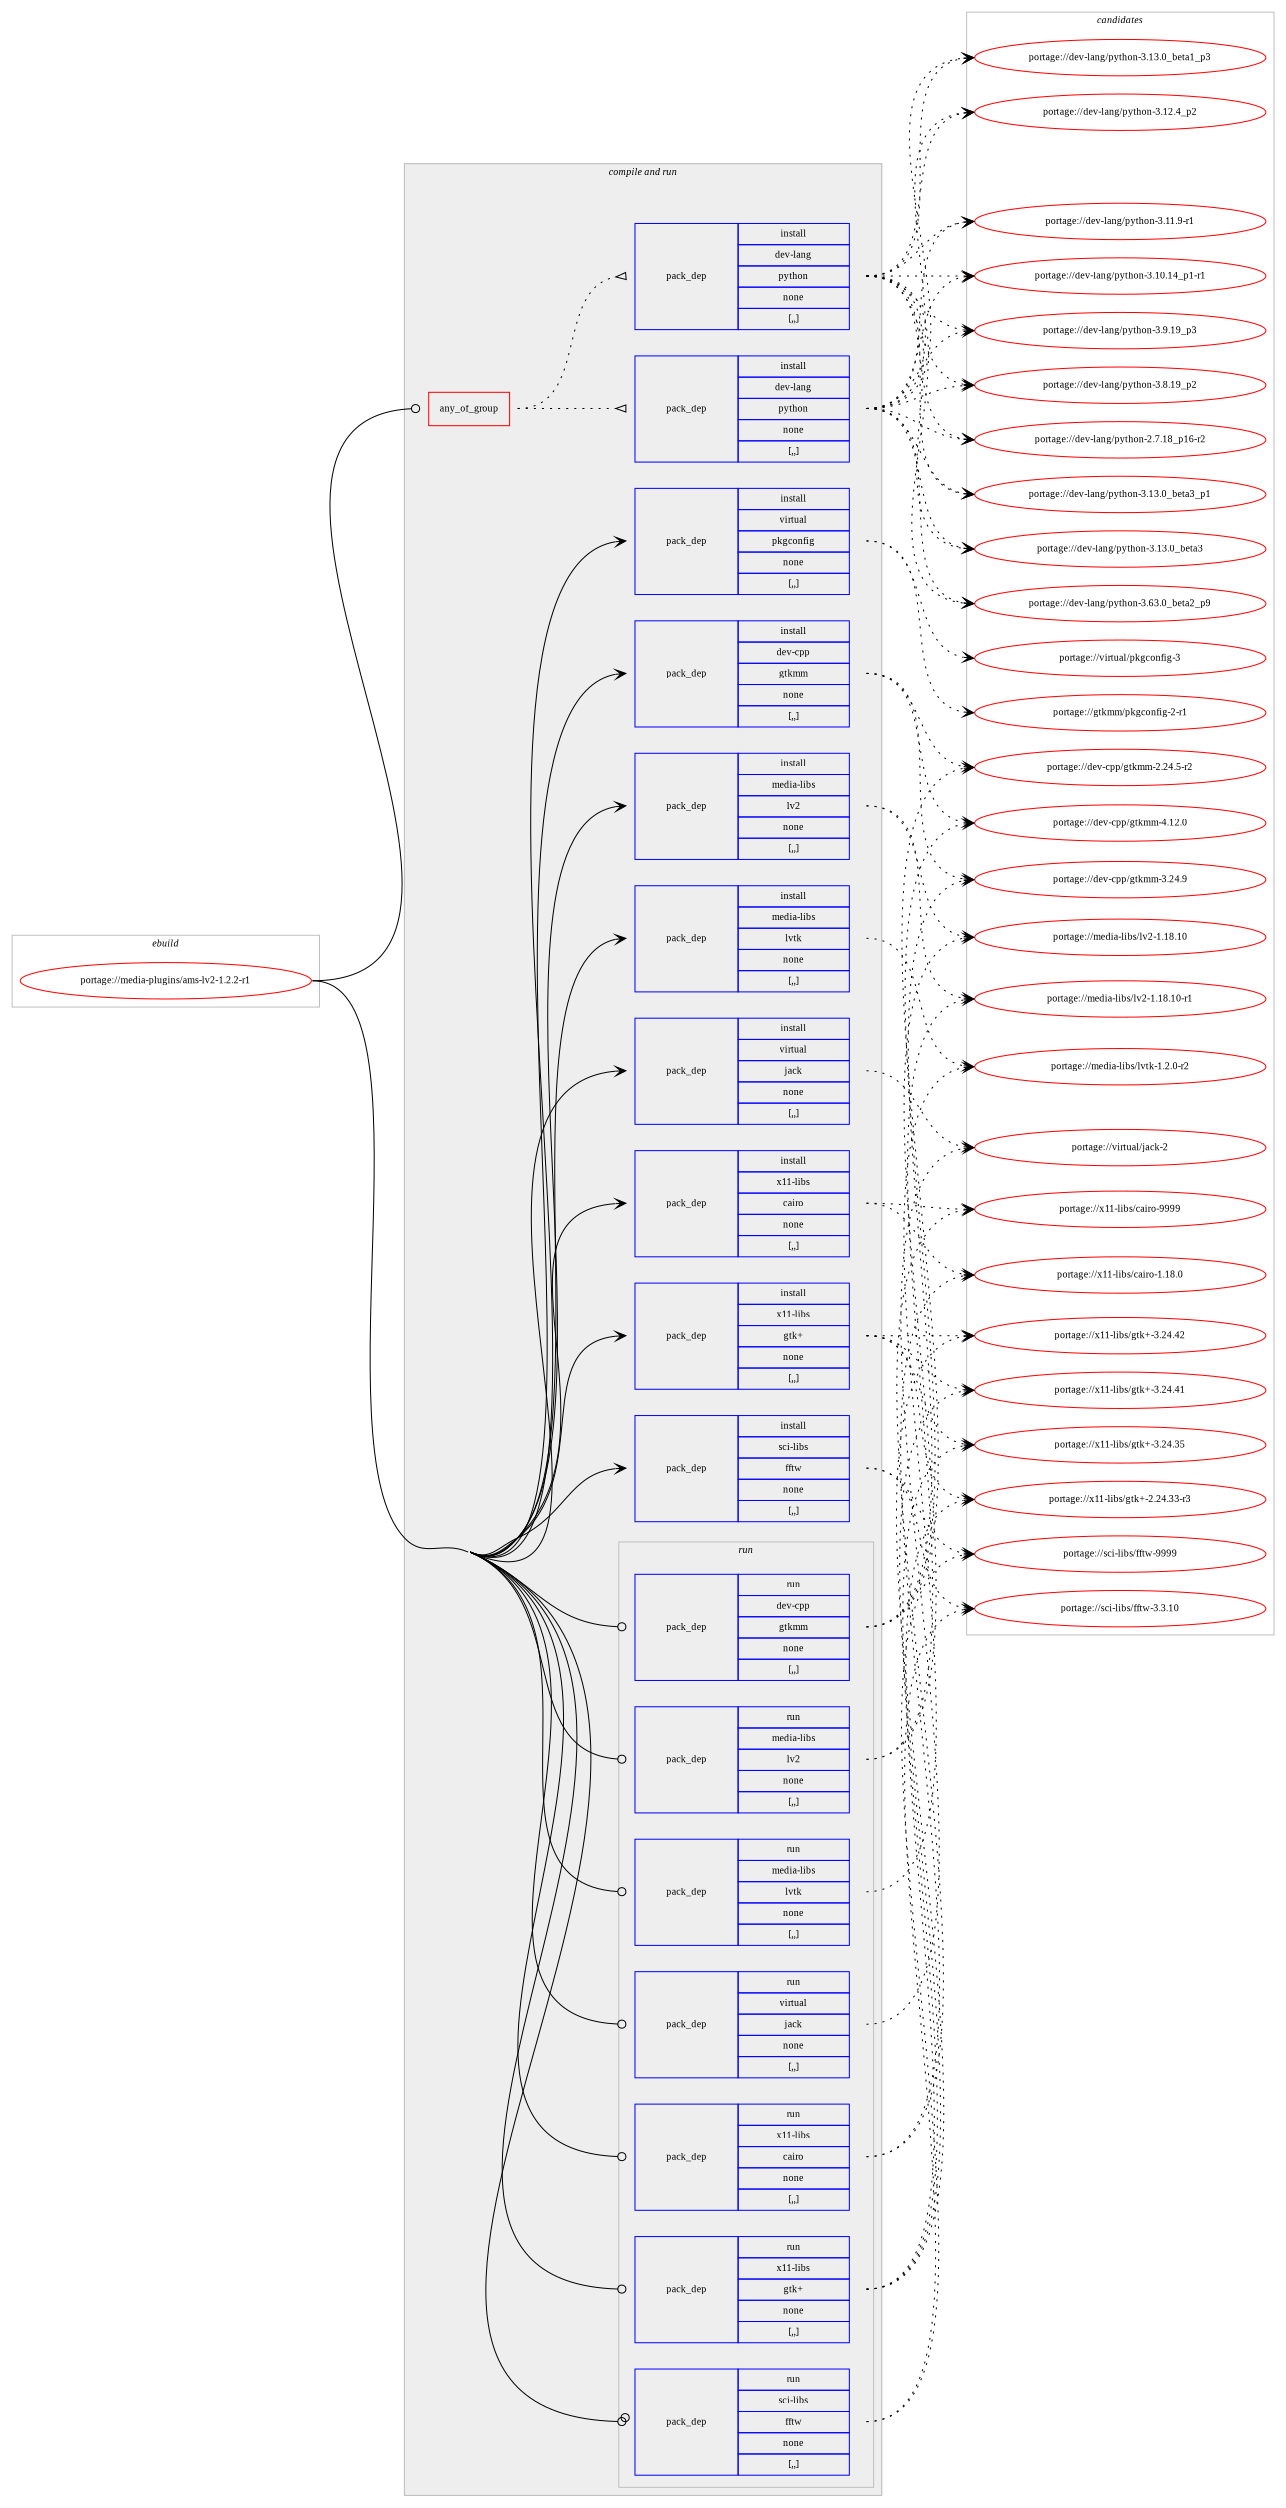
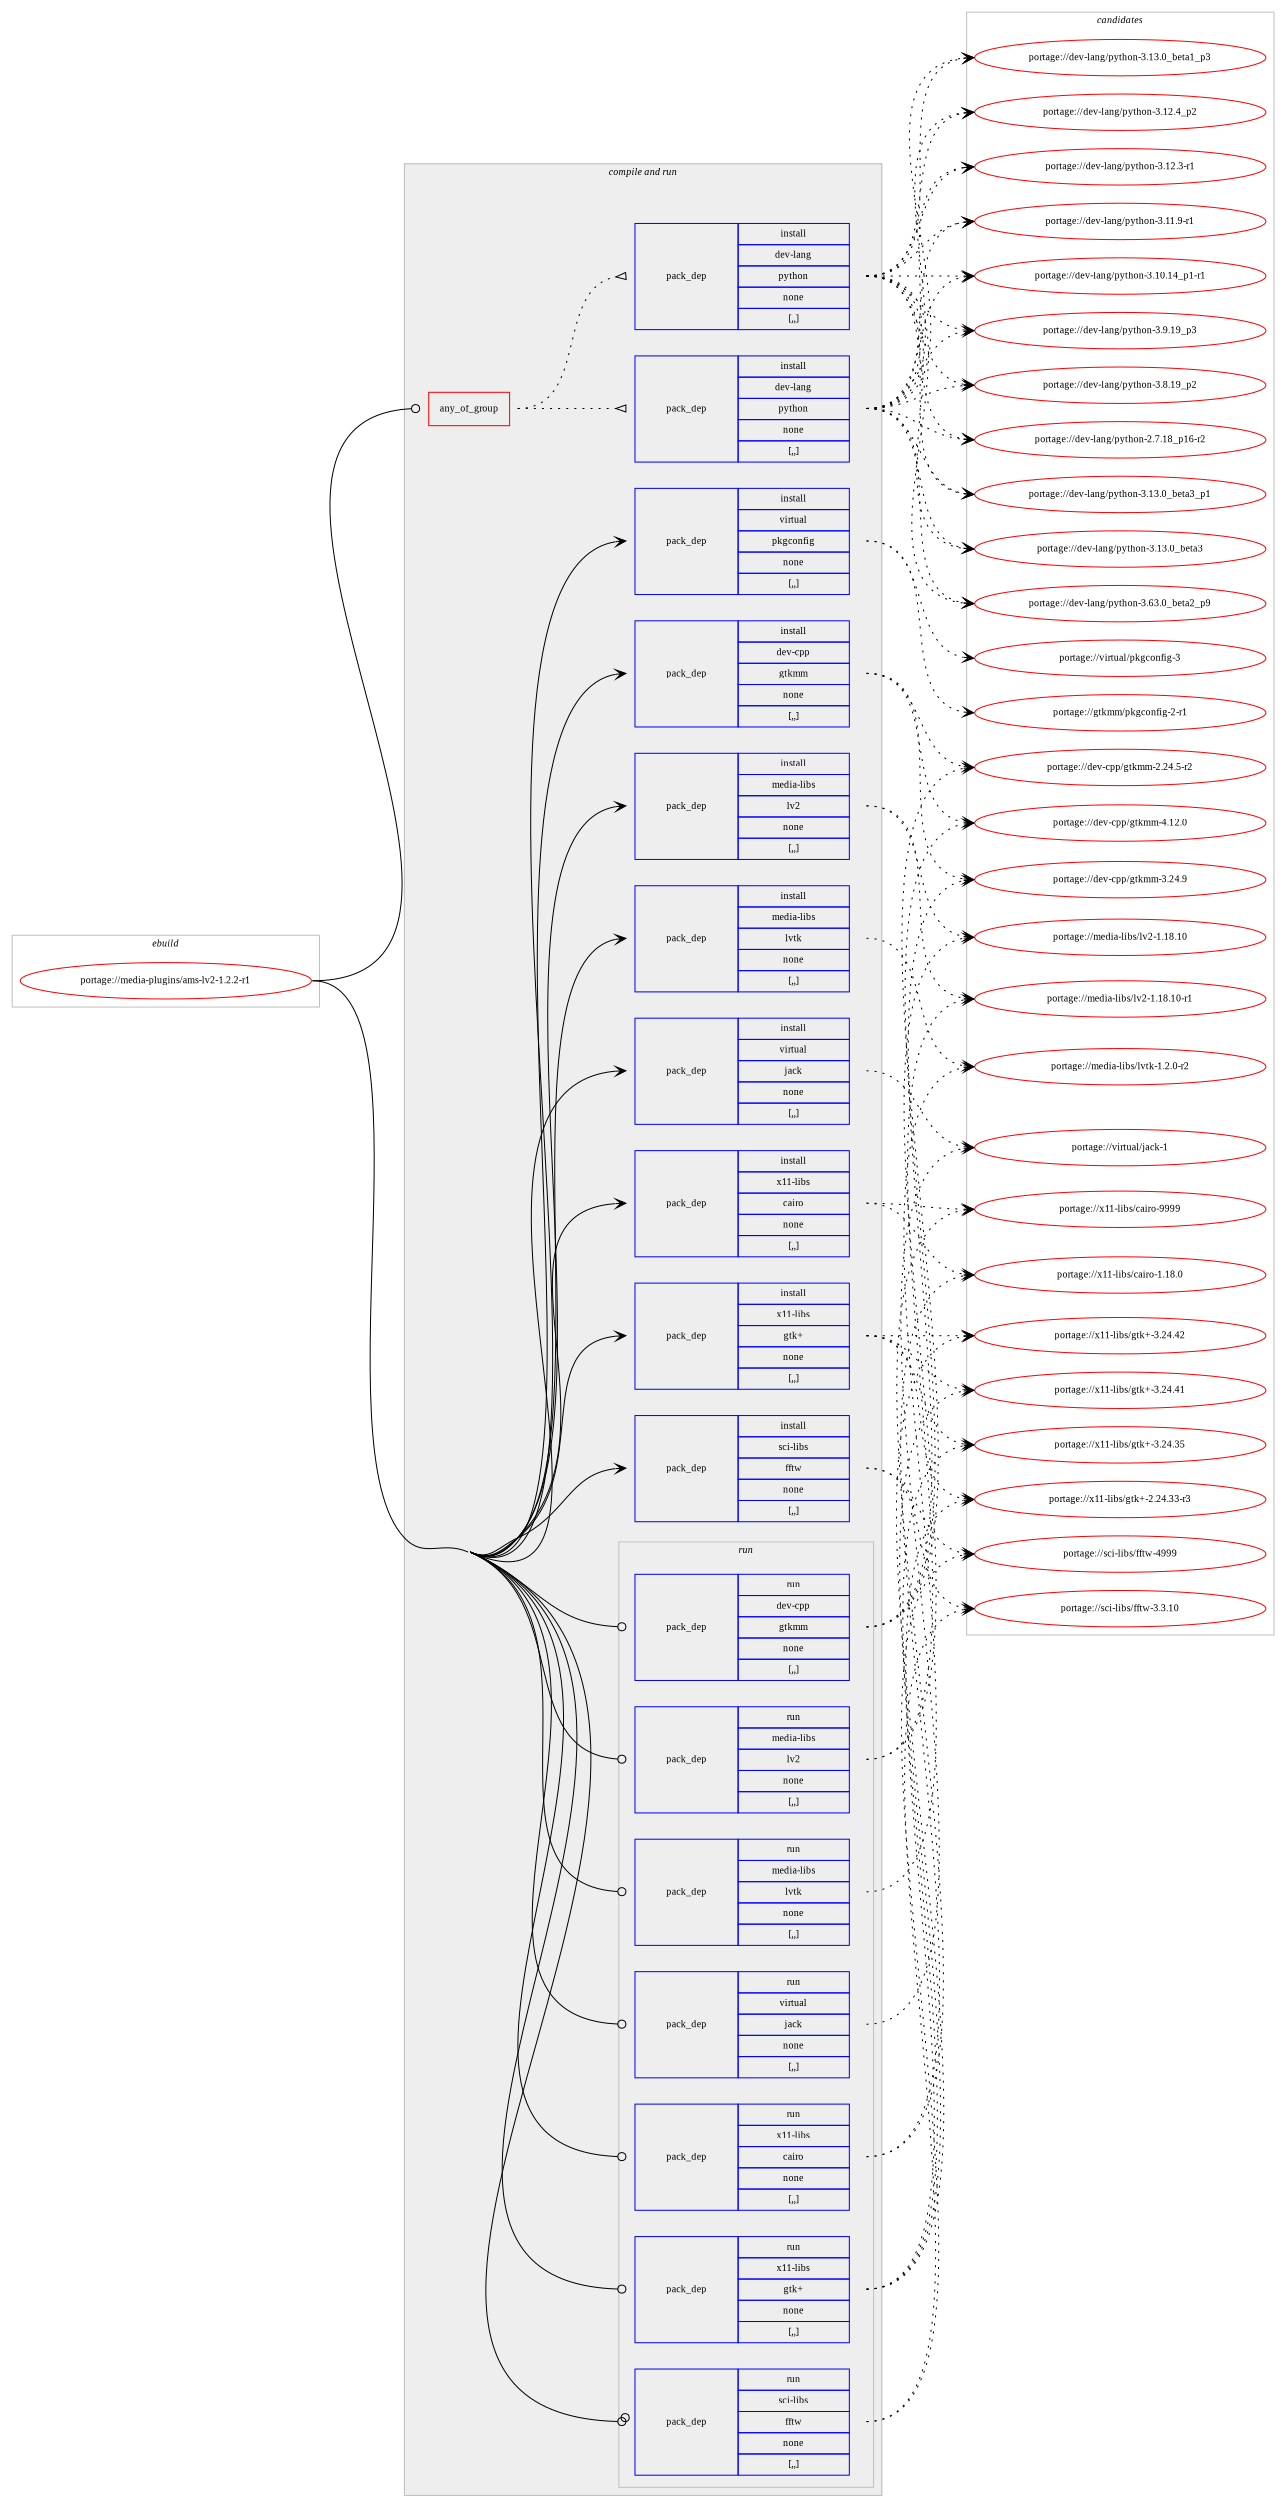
none -> (1120, 167)
(1120, 1148) -> (1120, 1148)
(1120, 1554) -> (1120, 1554)
